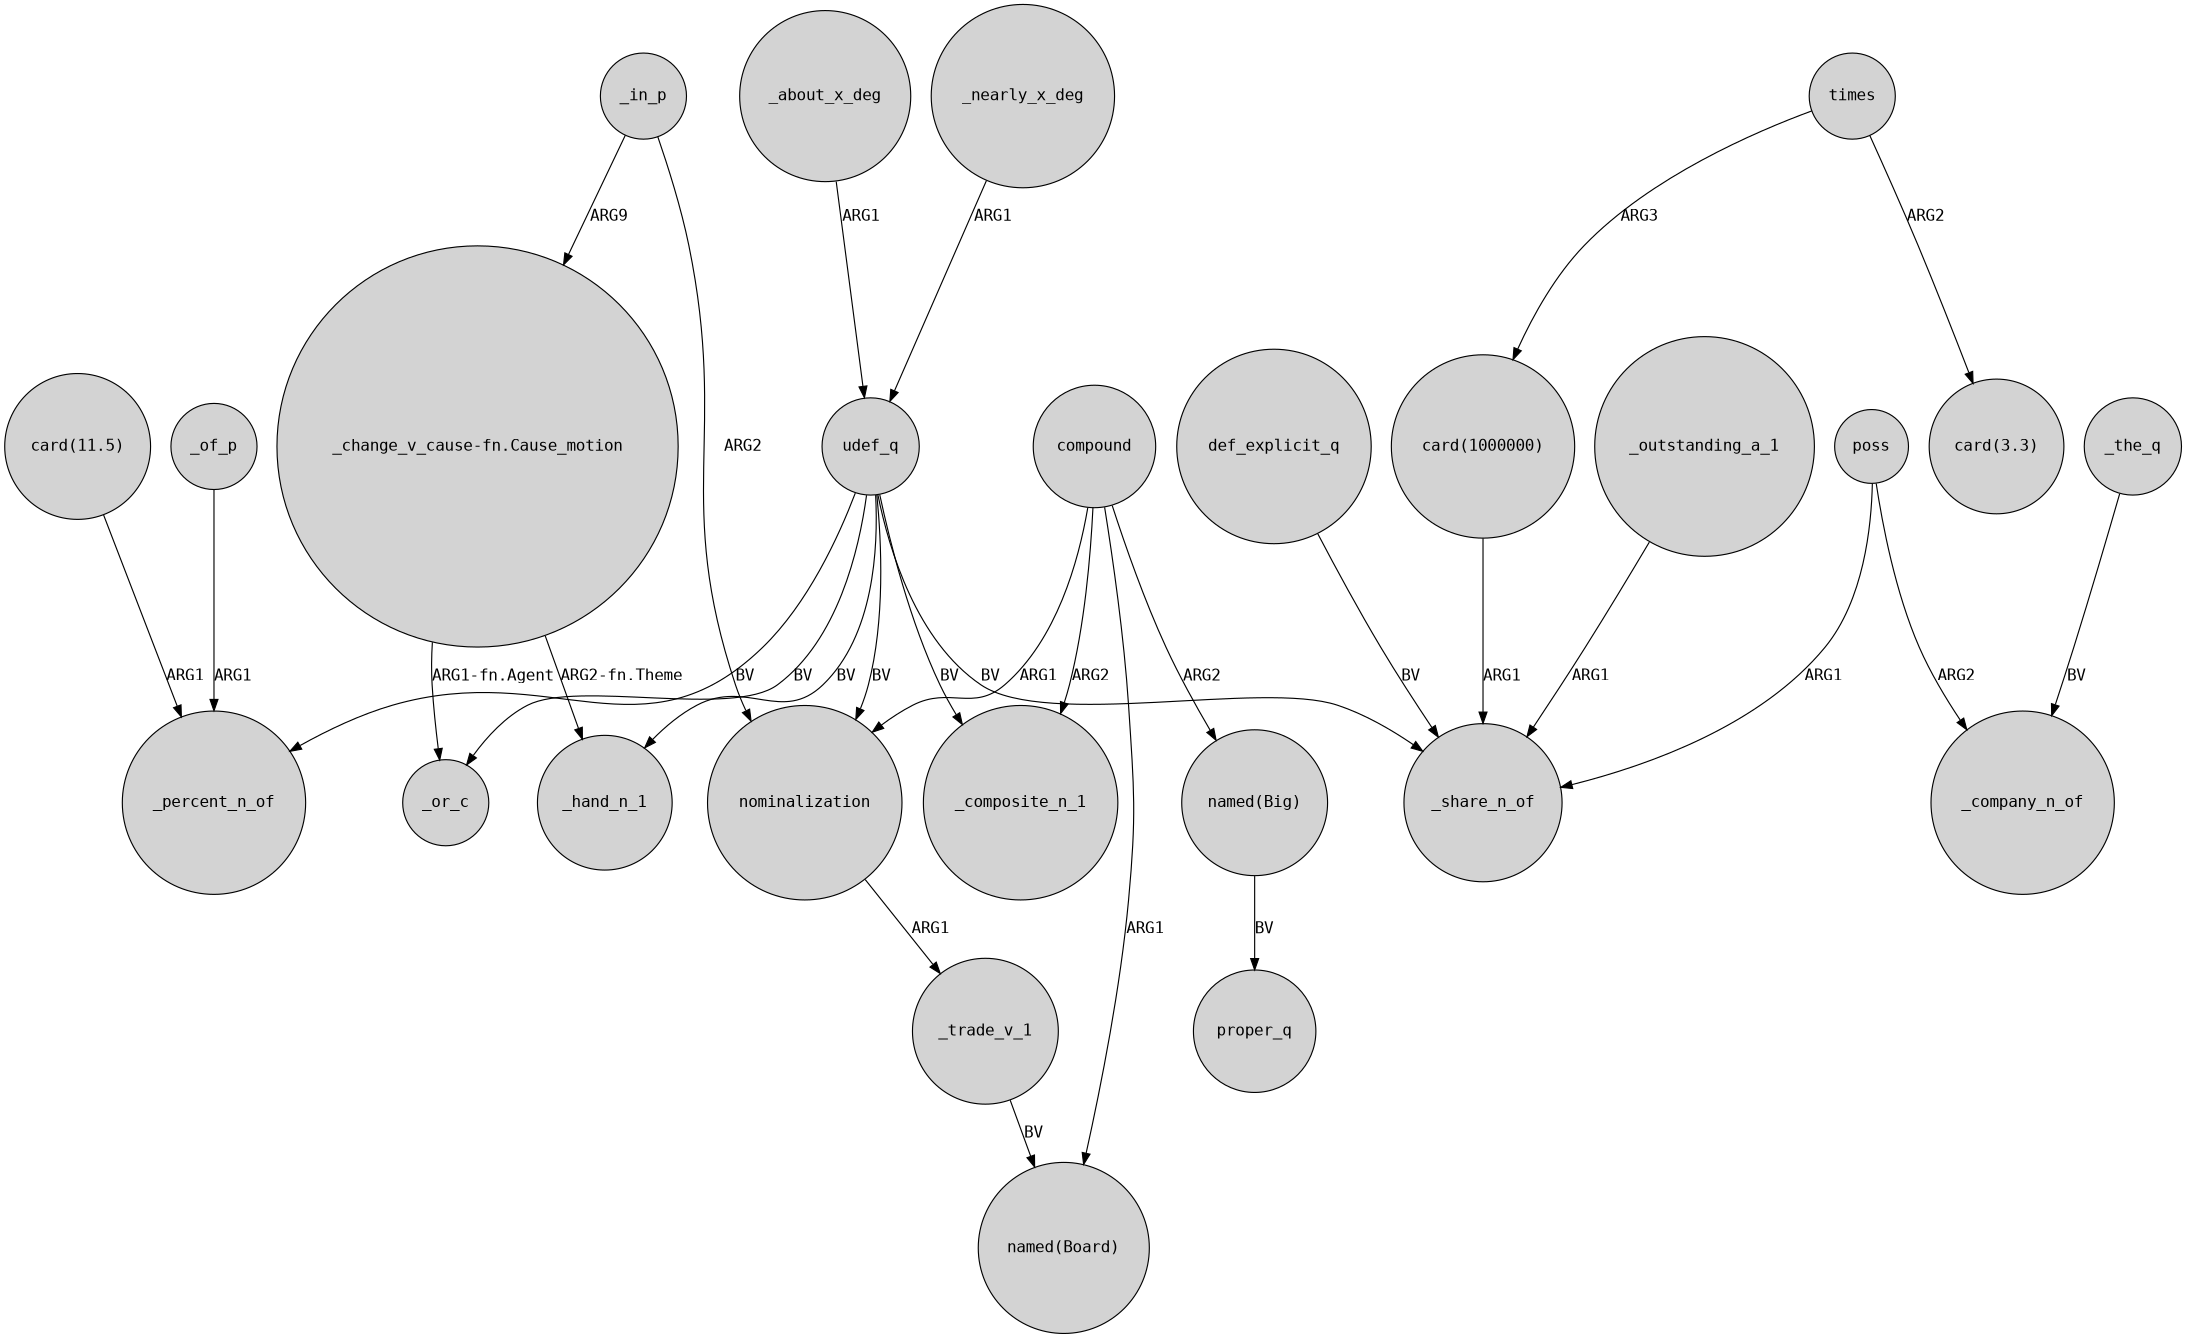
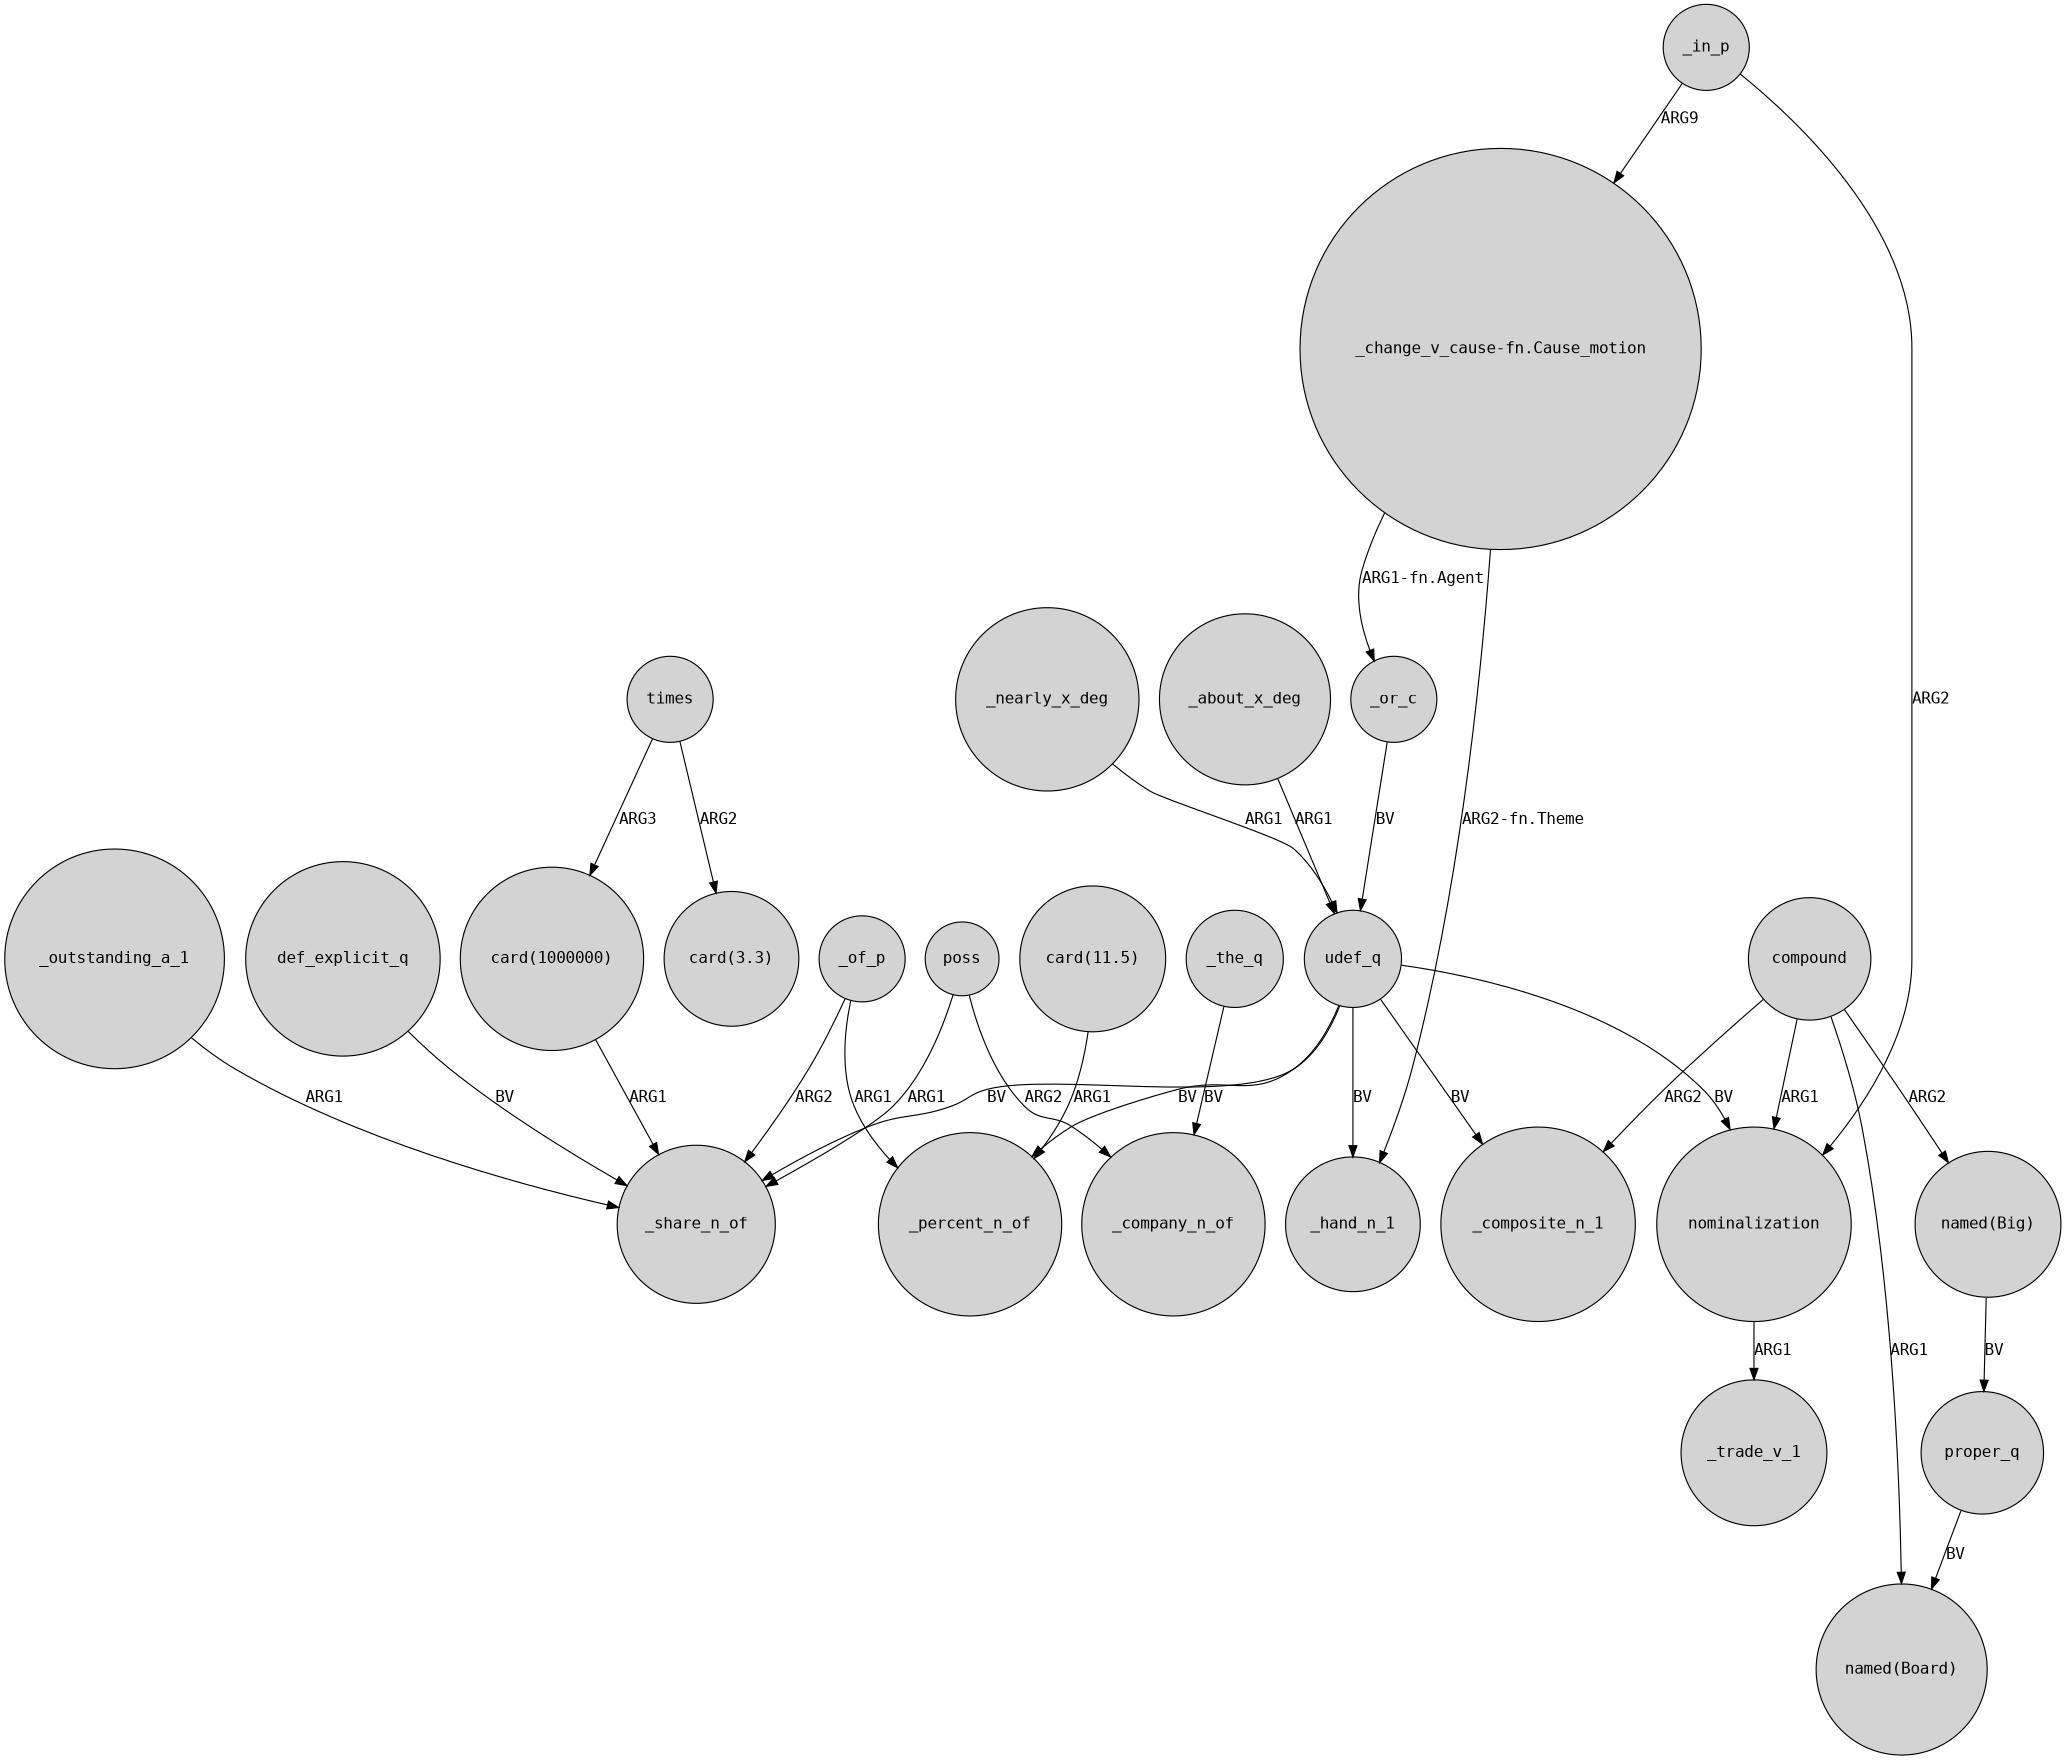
(763, 691) -> (1375, 820)
none -> (803, 1078)
(1020, 1128) -> (1948, 1545)
